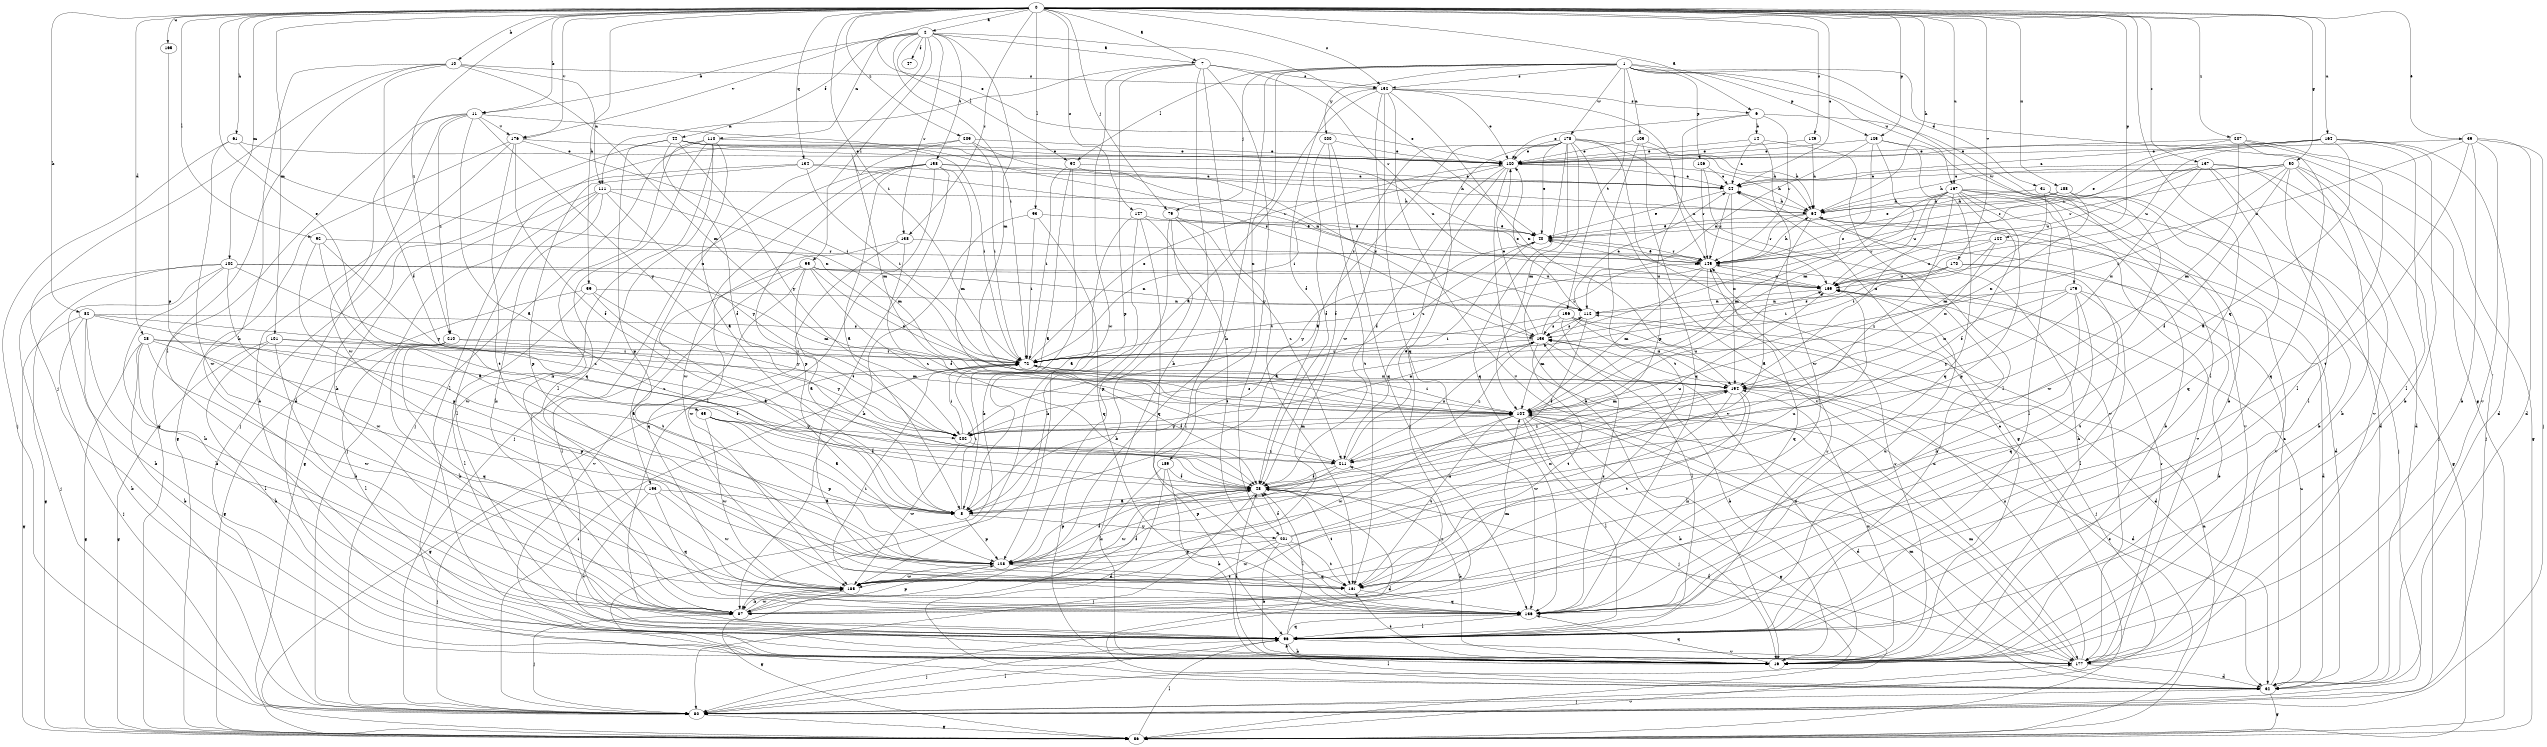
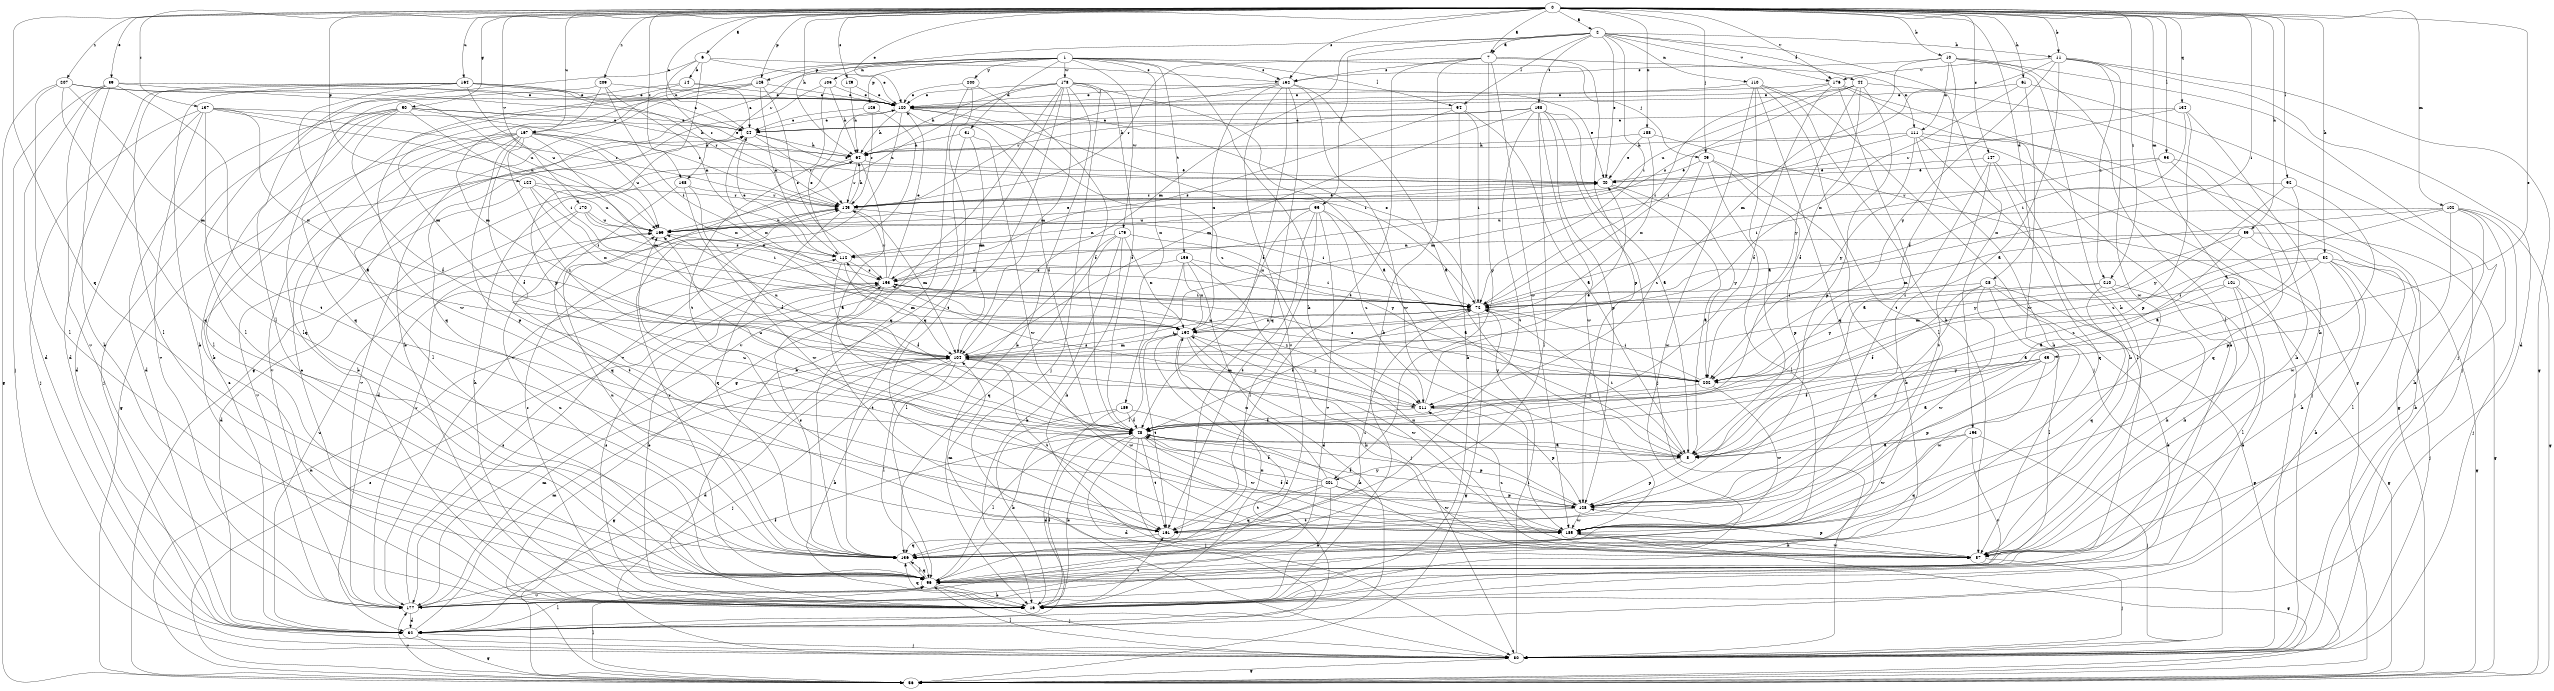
(169, 48) -> none
(910, 64) -> none
(1570, 95) -> (979, 65)
(1171, 214) -> (1706, 158)
